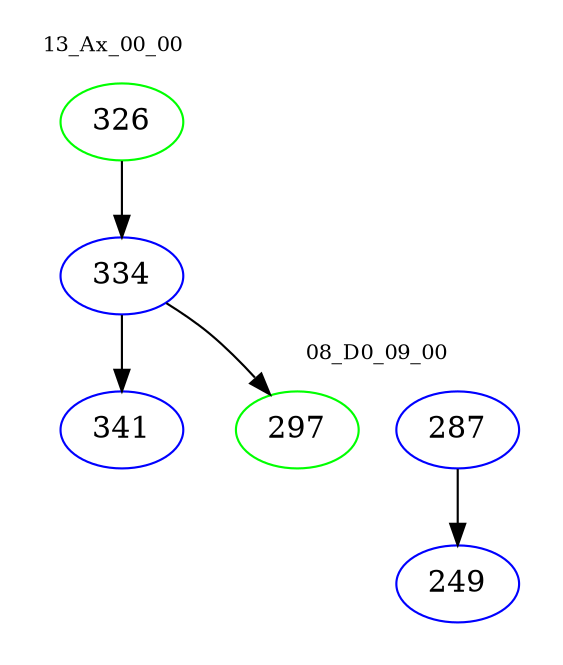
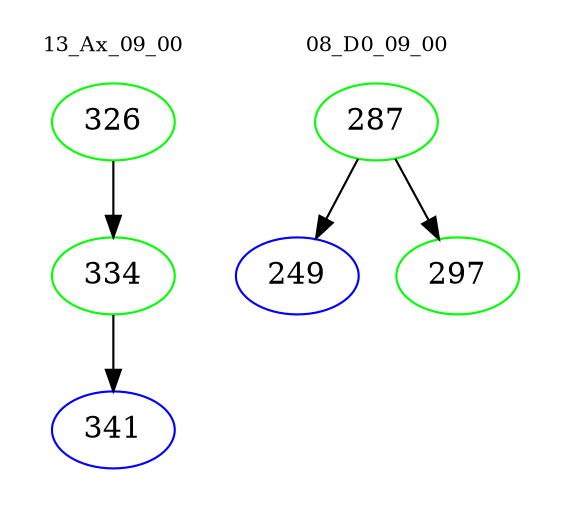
(113, 46) -> (113, 46)
(122, 276) -> (113, 276)
(233, 355) -> (412, 189)
(458, 430) -> (376, 122)
